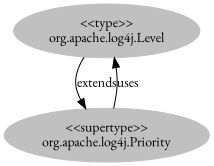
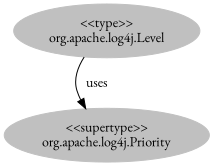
(97, 83) -> (97, 83)
(117, 88) -> none
